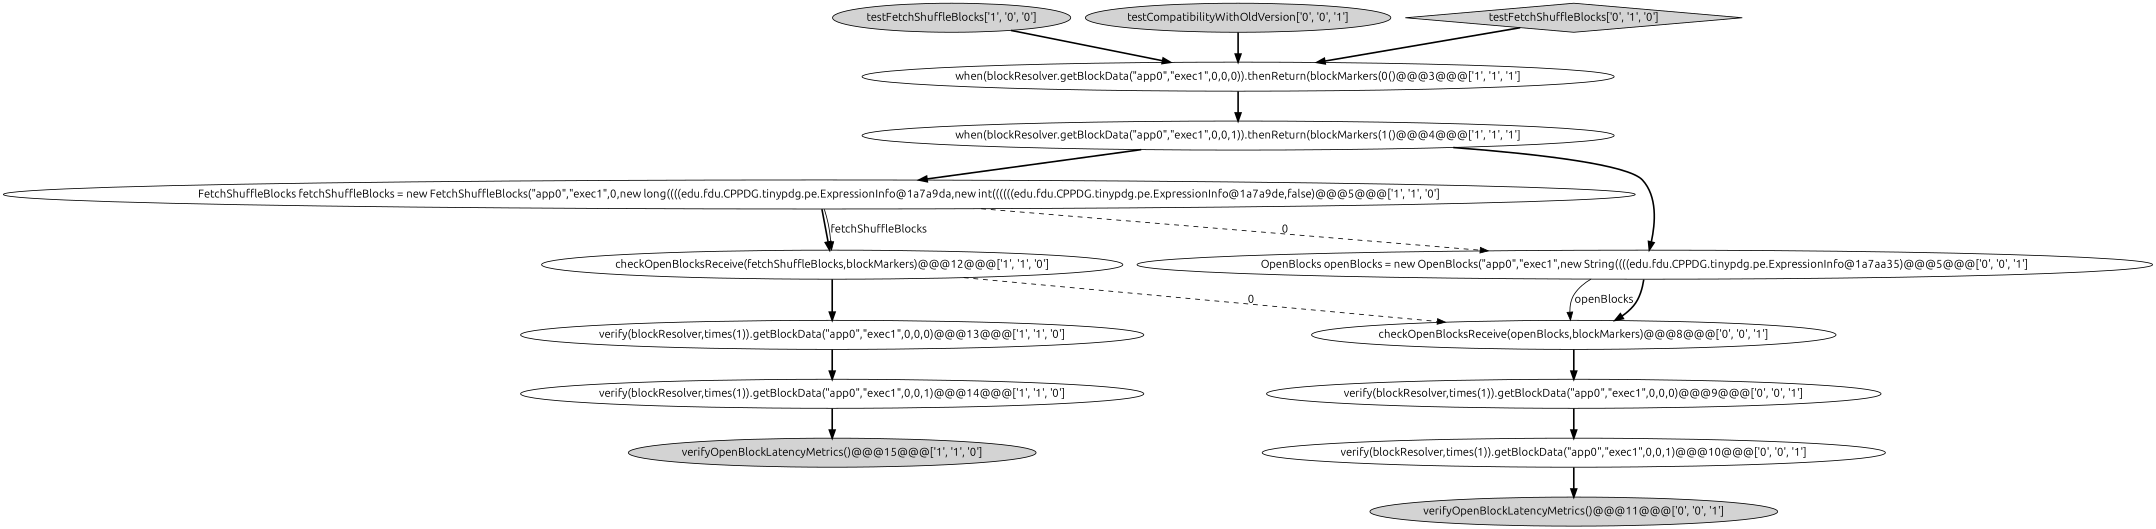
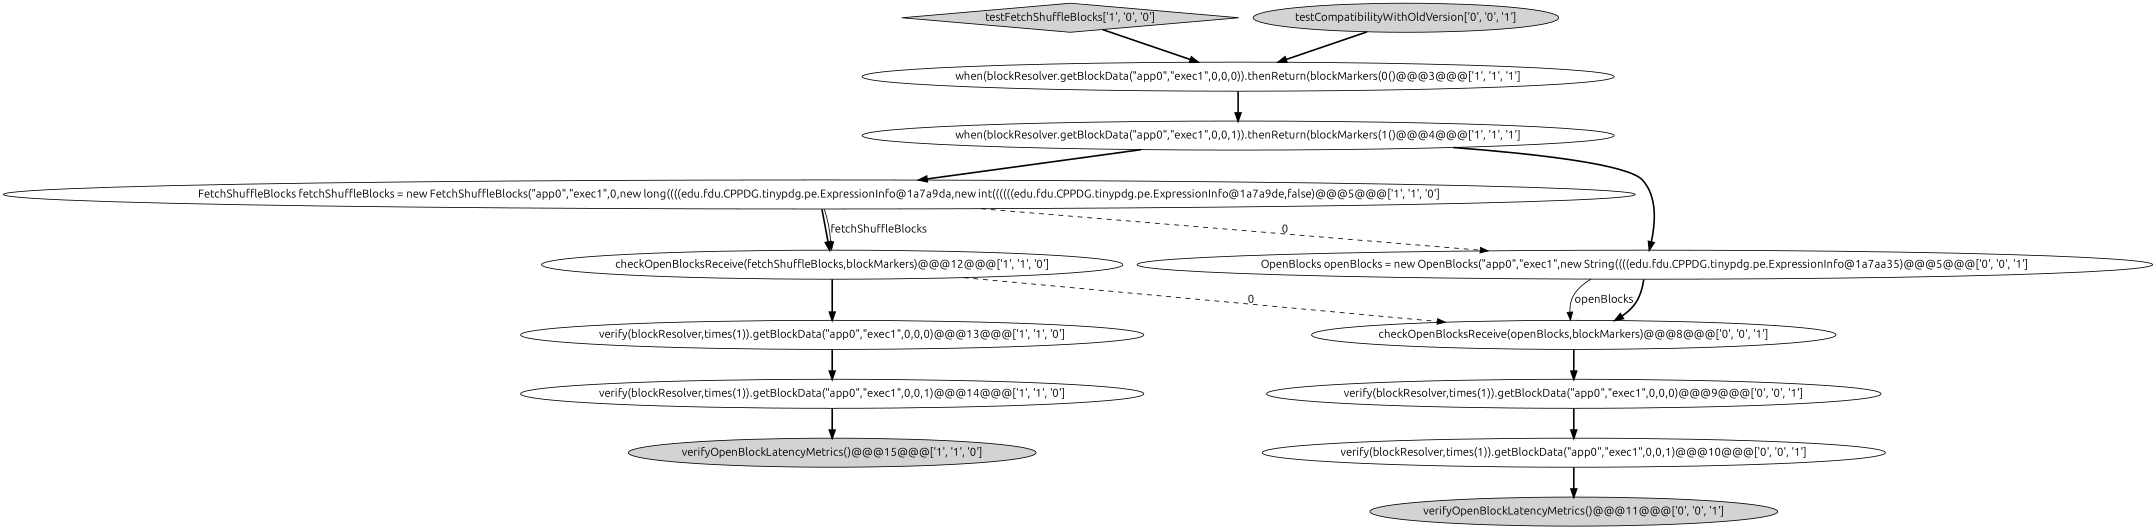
(952, 18) -> (1070, 18)
(1574, 18) -> none
